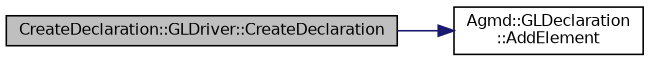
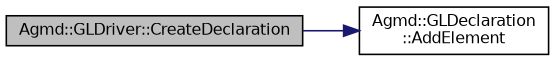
(202, 31) -> (154, 31)
